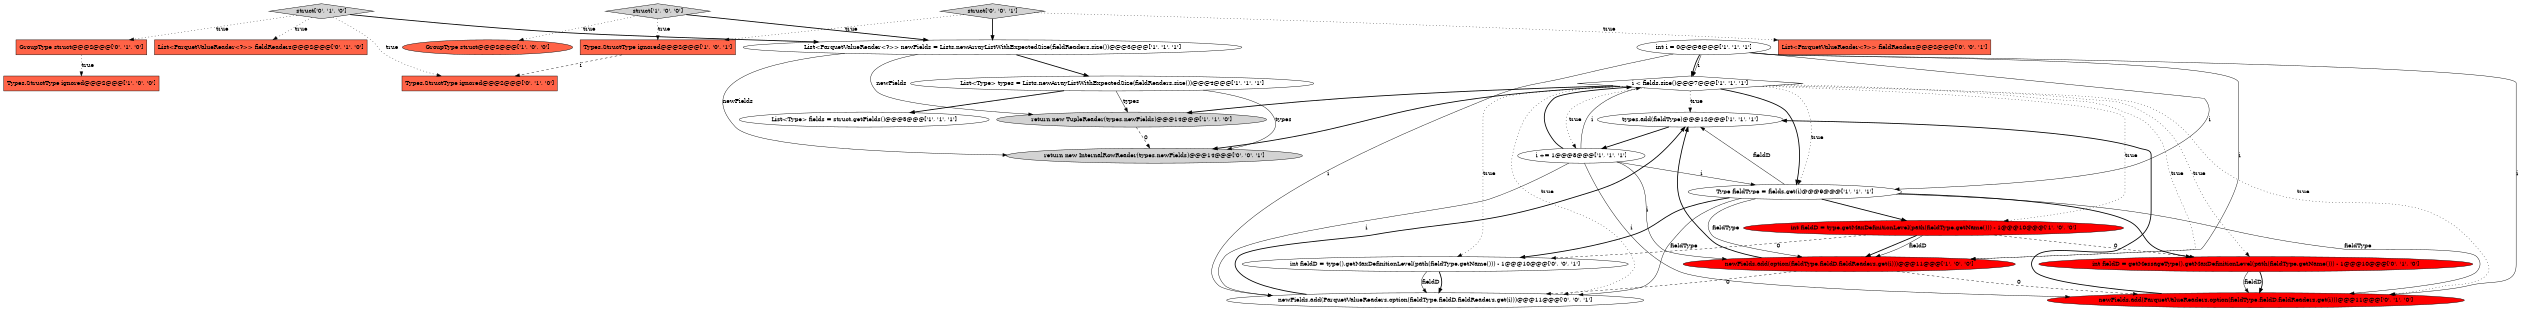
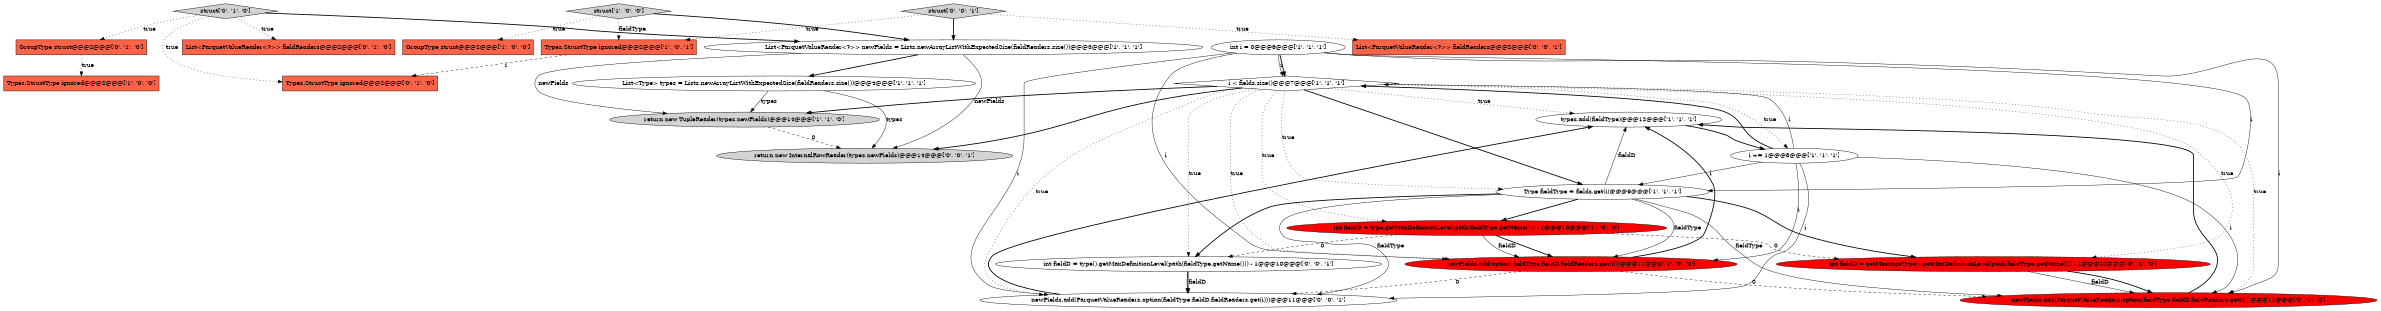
(664, 29) -> (632, 29)
(488, 47) -> (468, 47)
(864, 120) -> none
